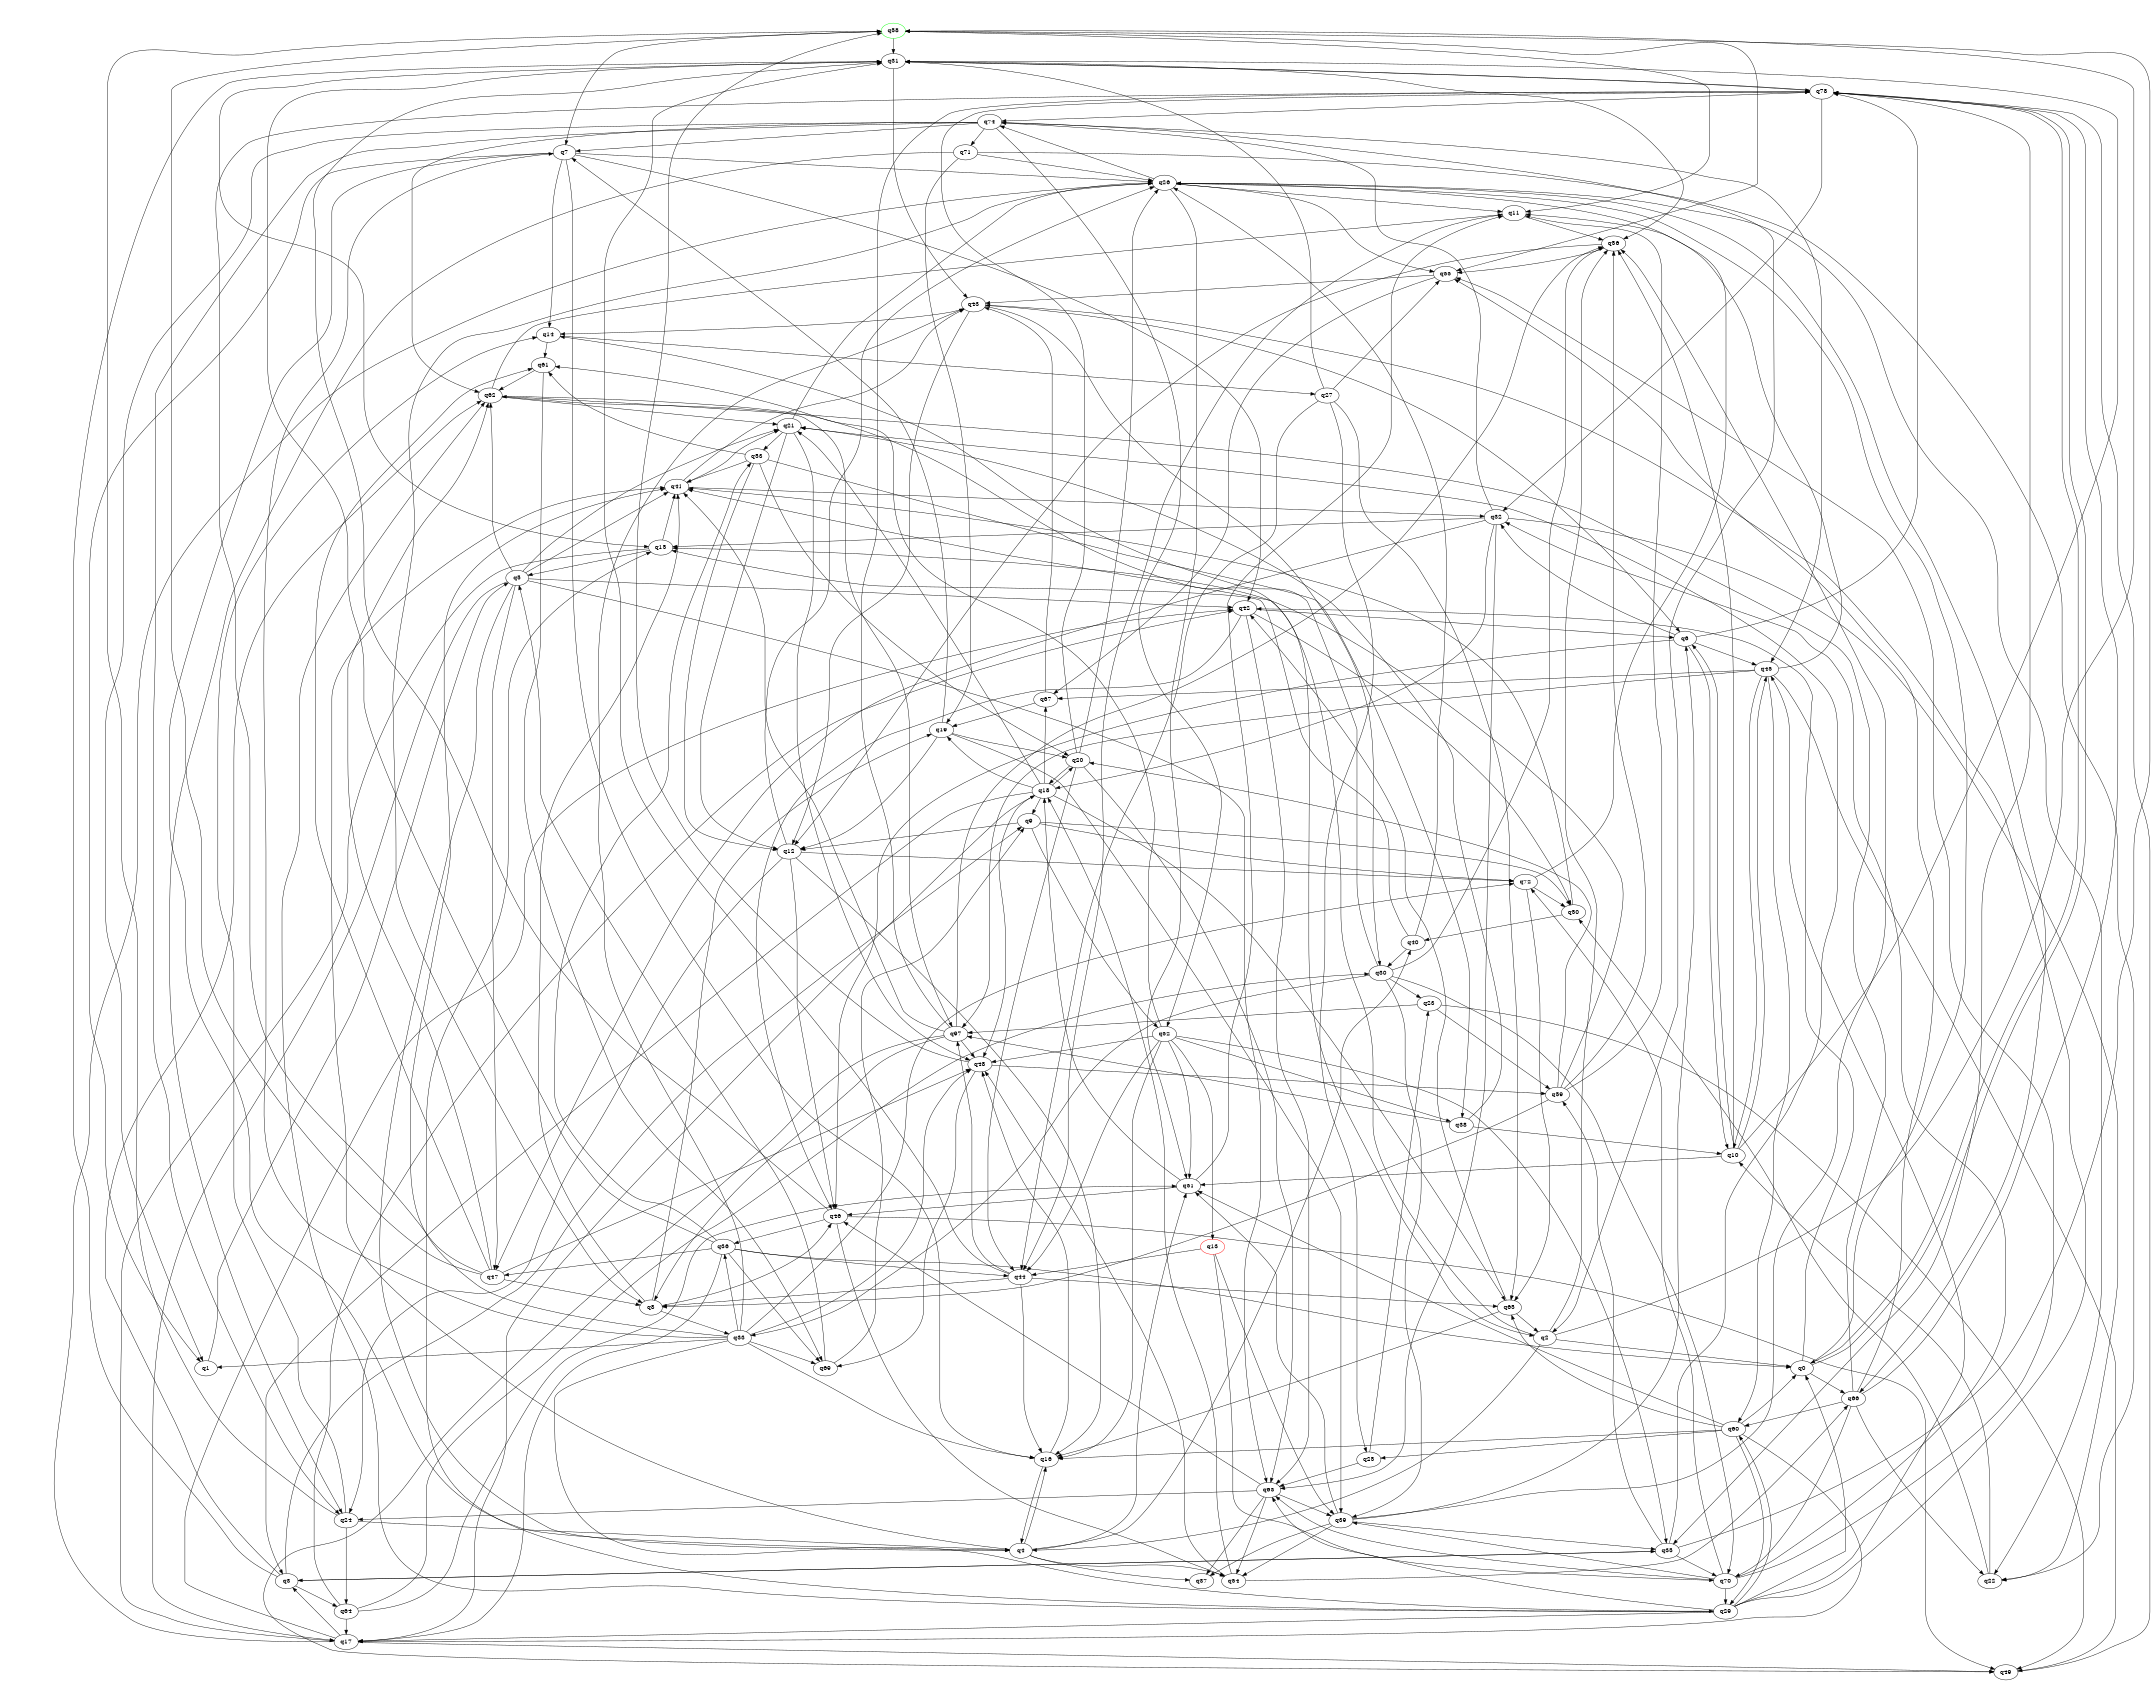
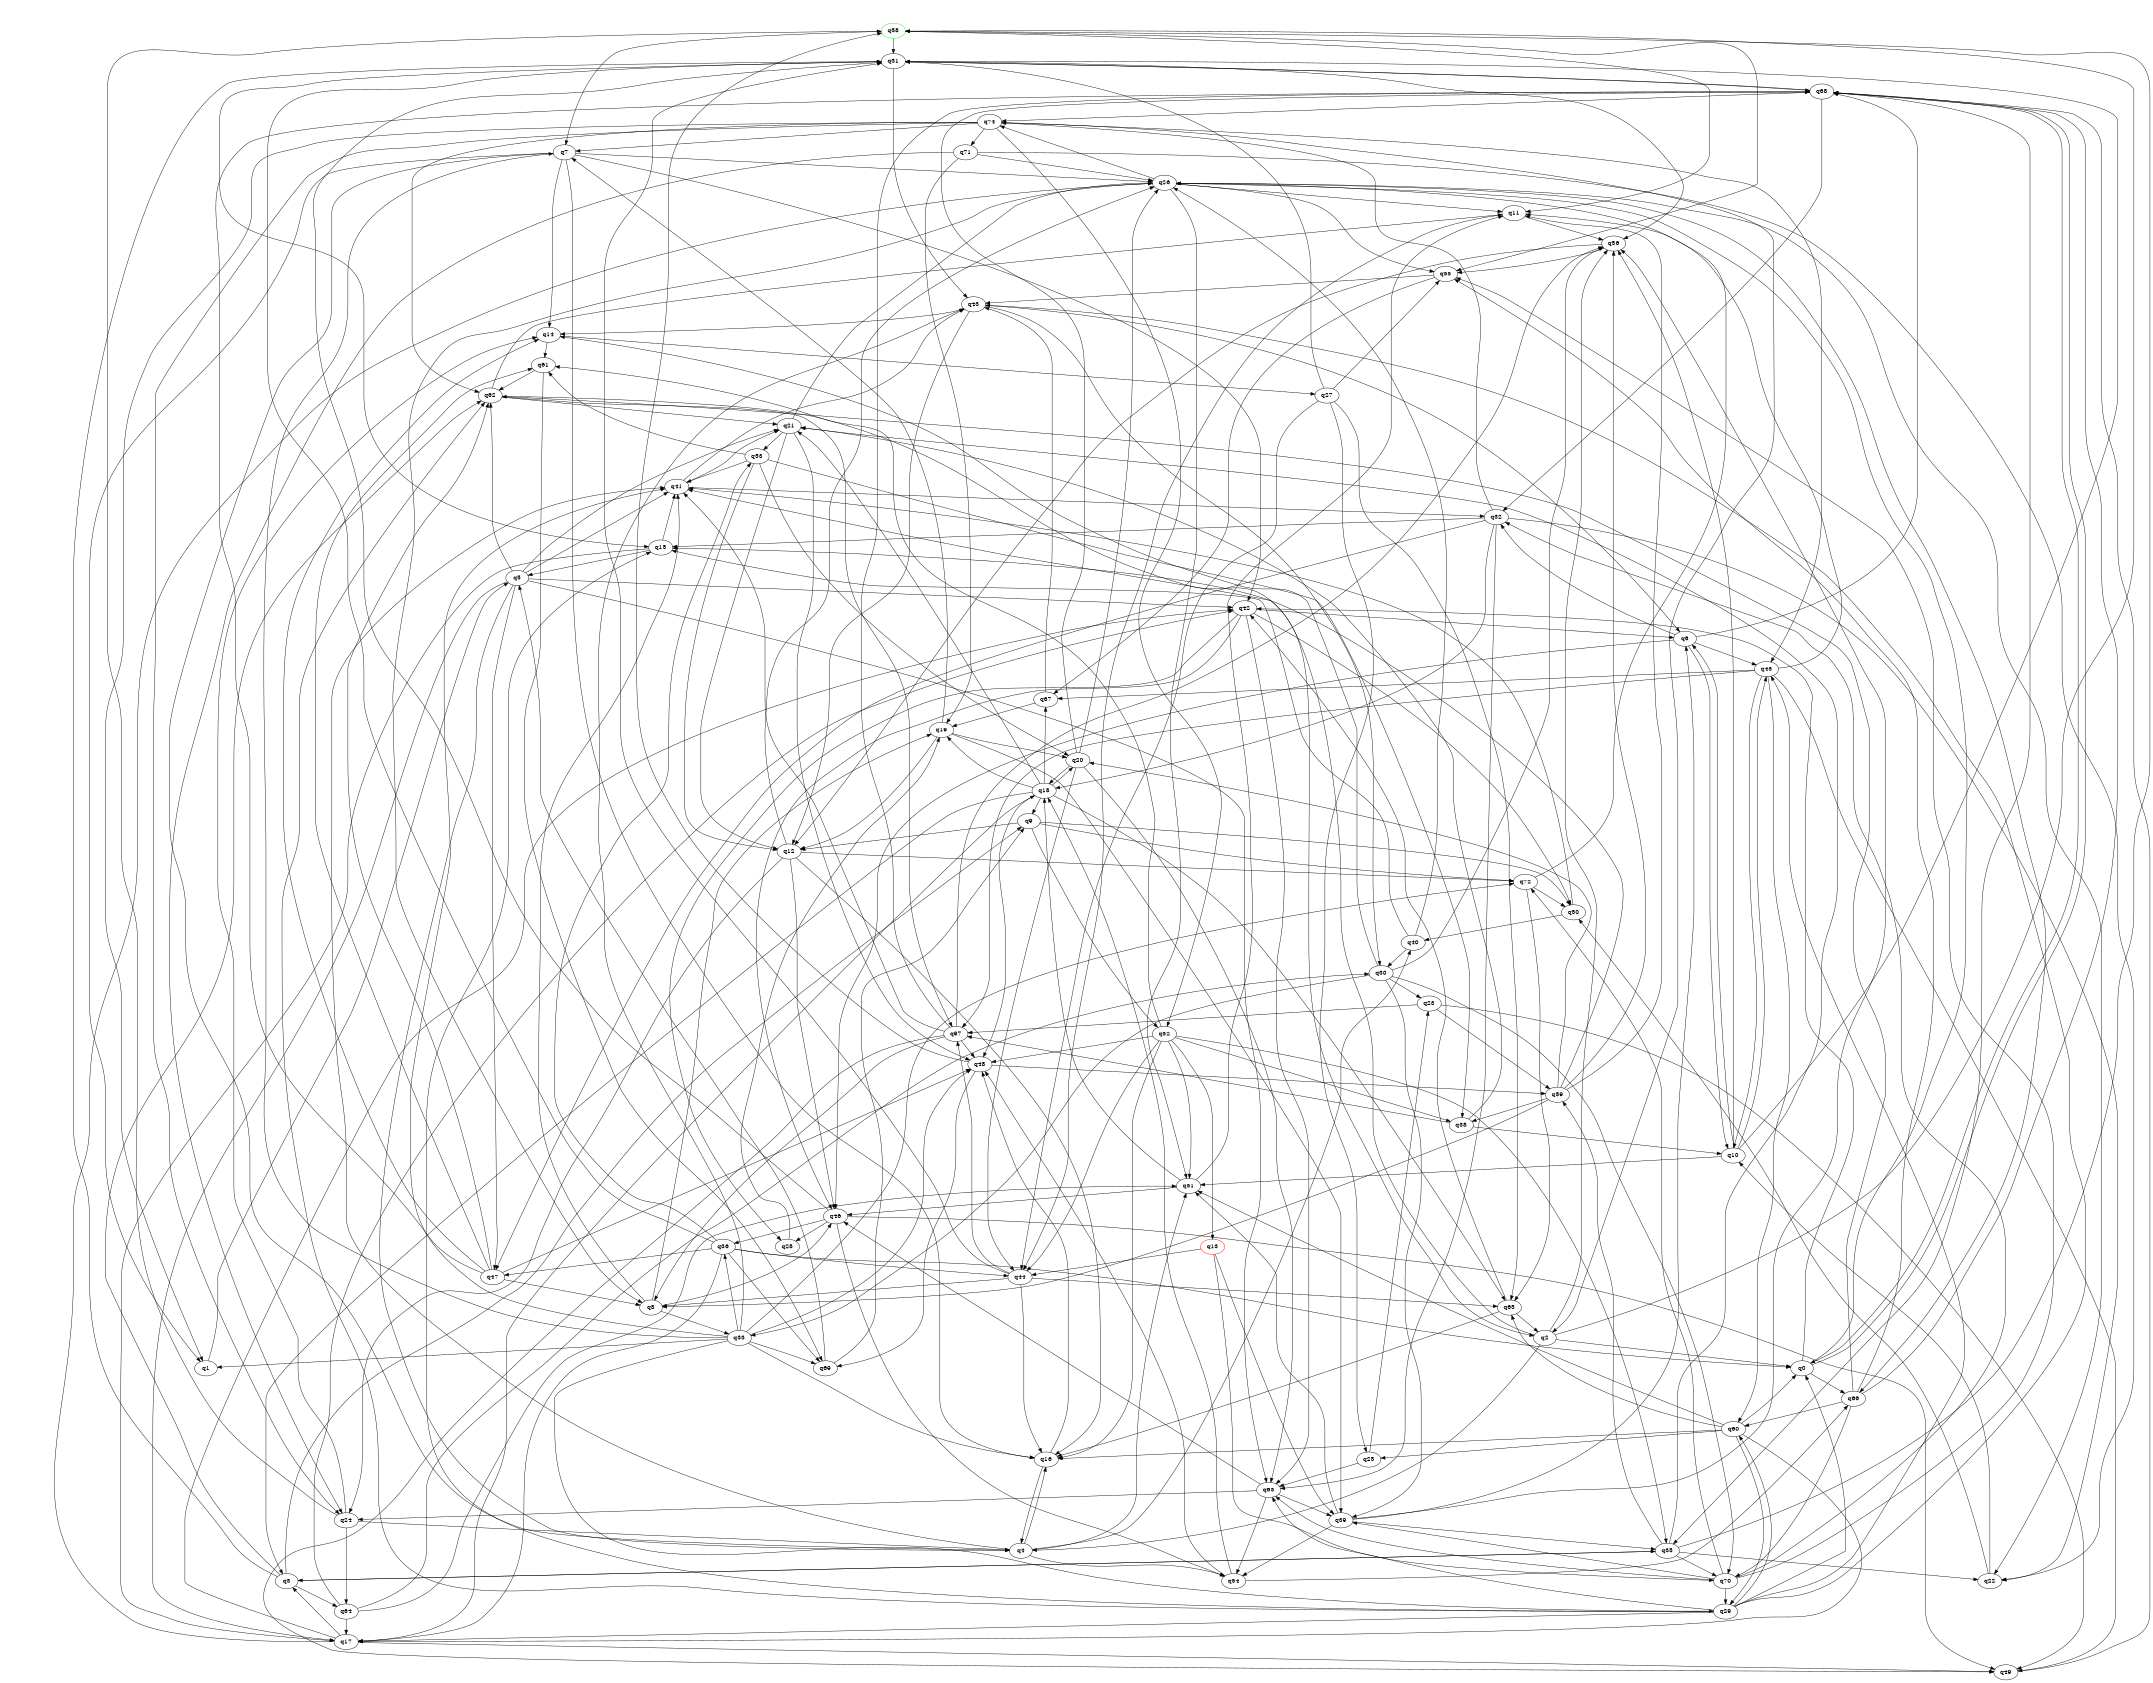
(1822, 92) -> (1822, 92)
(171, 388) -> (284, 781)
none -> (1511, 1109)
none -> (787, 1247)
(1912, 1494) -> (1826, 1566)
(1202, 1581) -> none
